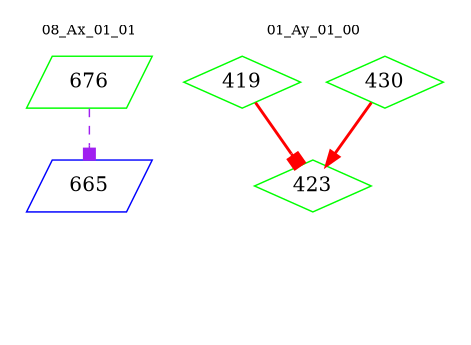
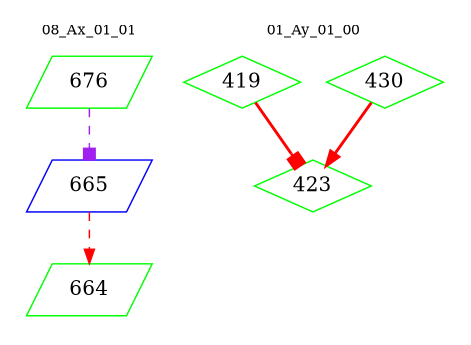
none -> (89, 290)
